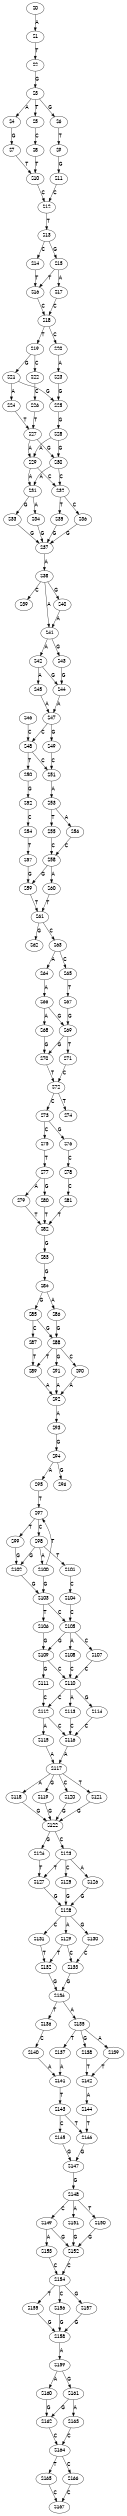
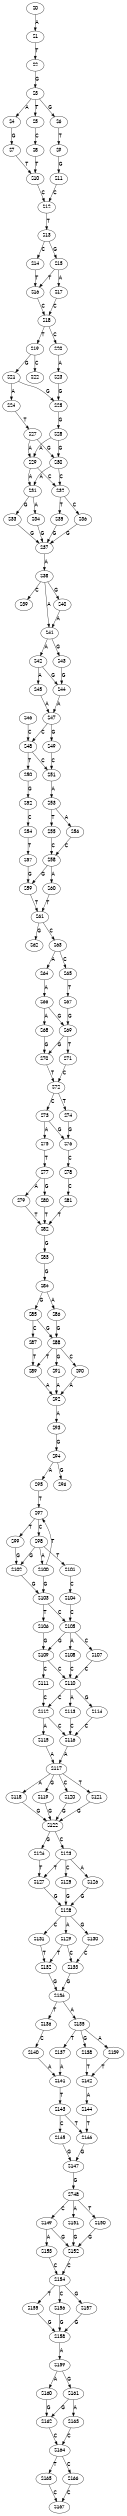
(35, 406) -> none
none -> (68, 1128)
(46, 1130) -> (46, 1130)
(45, 1670) -> (45, 1670)
(73, 2195) -> (73, 2195)
